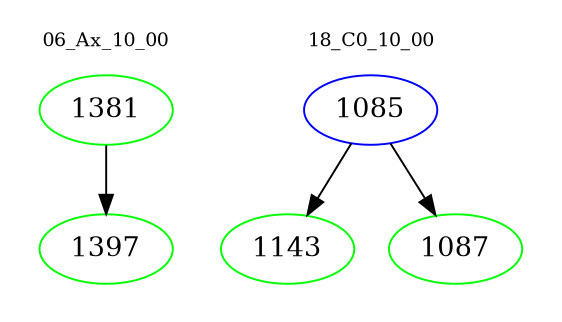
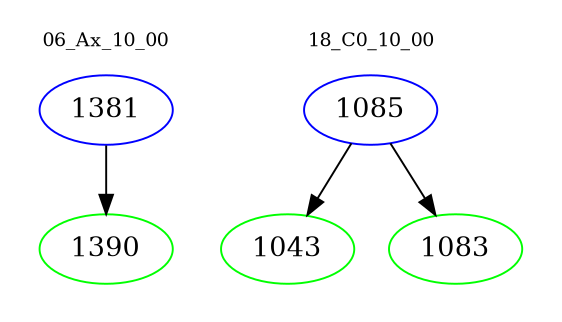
(106, 110) -> (106, 110)
(106, 249) -> (106, 249)
(288, 249) -> (288, 249)
(456, 249) -> (456, 249)
